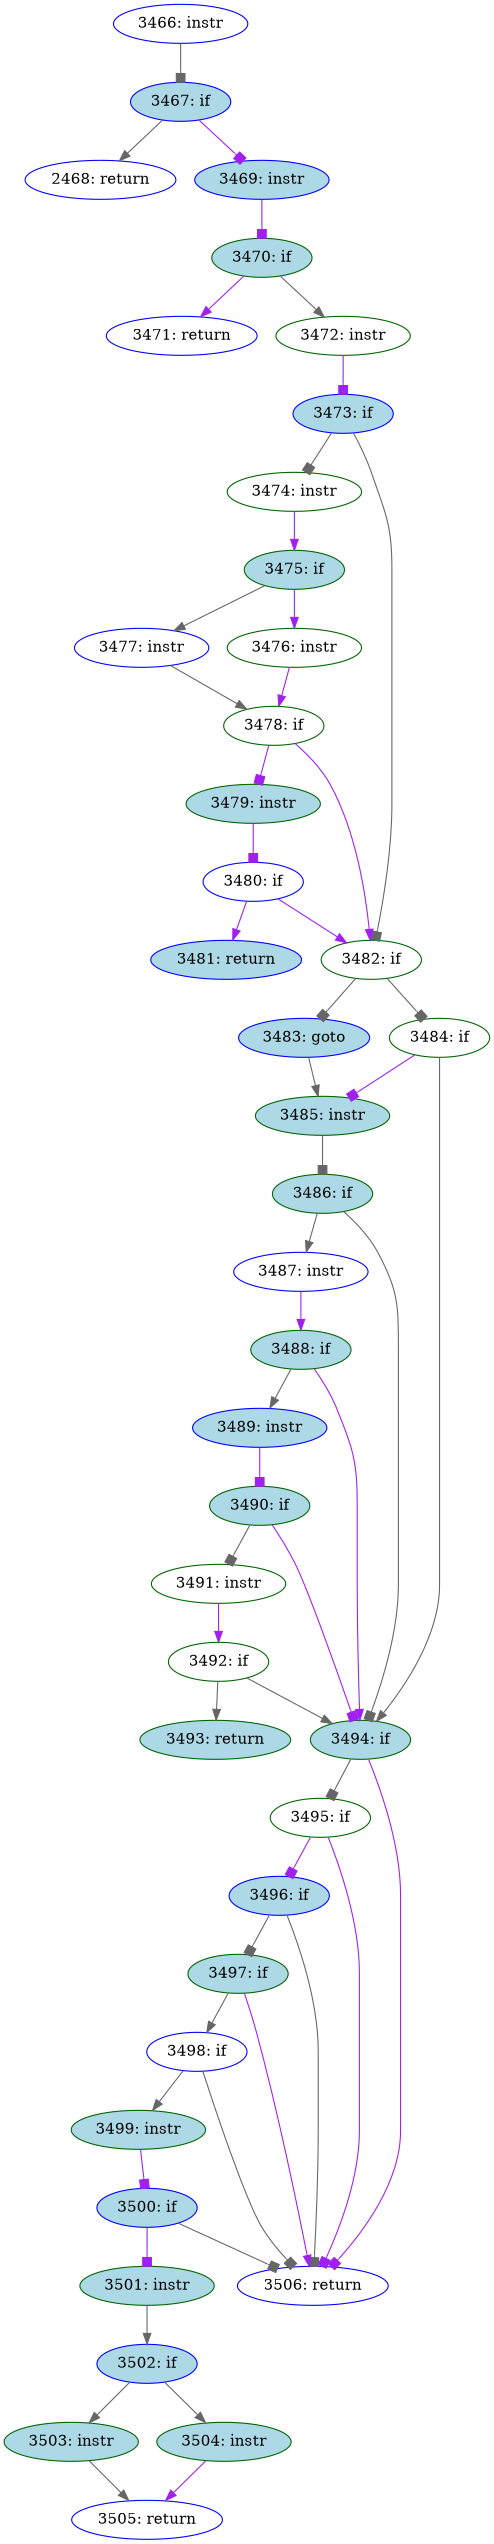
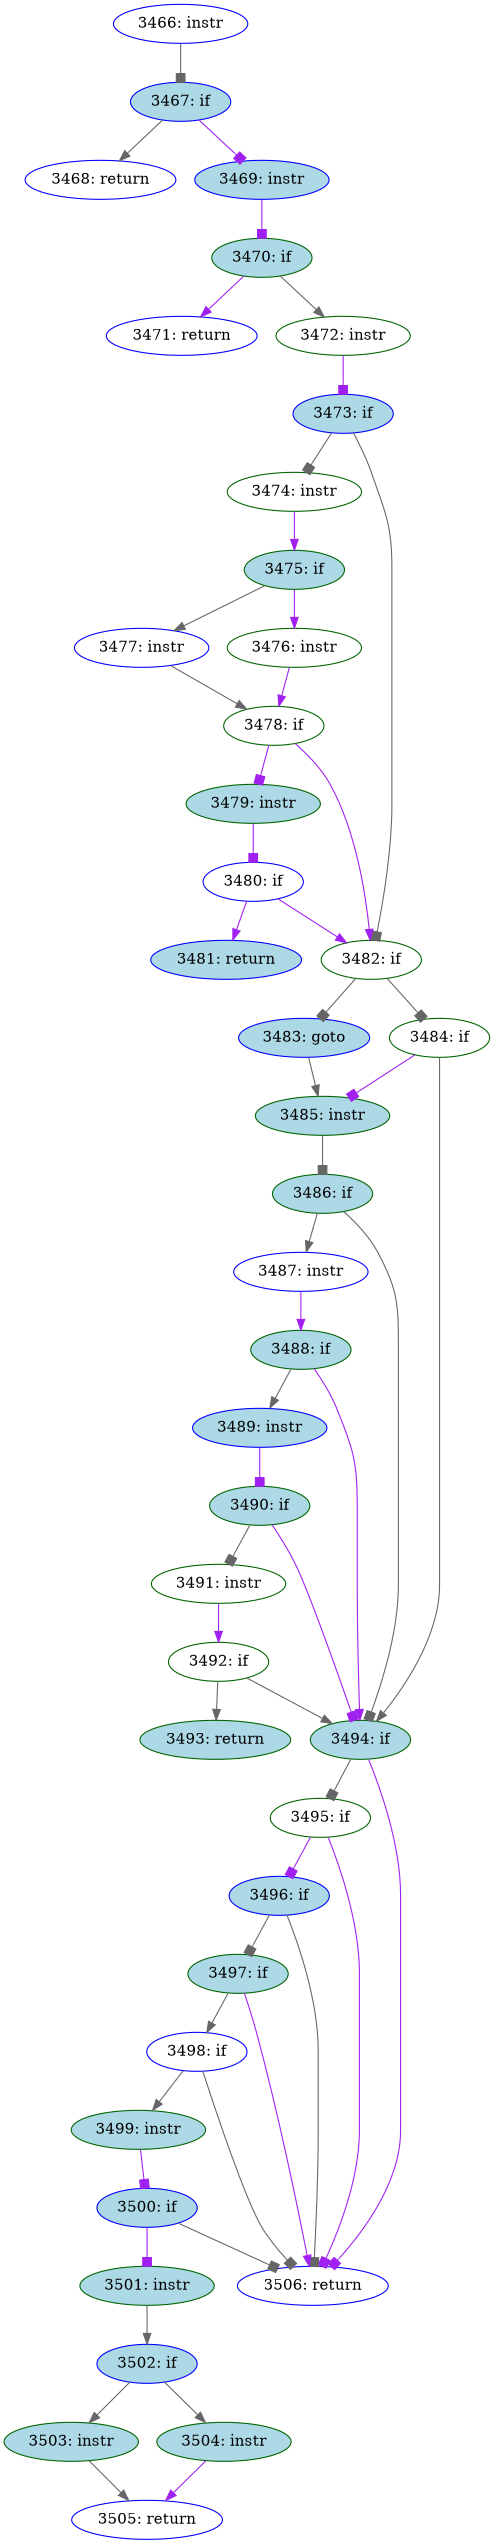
(100, 180) -> (100, 180)
